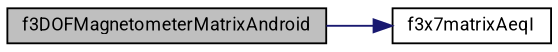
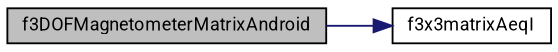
(472, 26) -> (472, 26)
